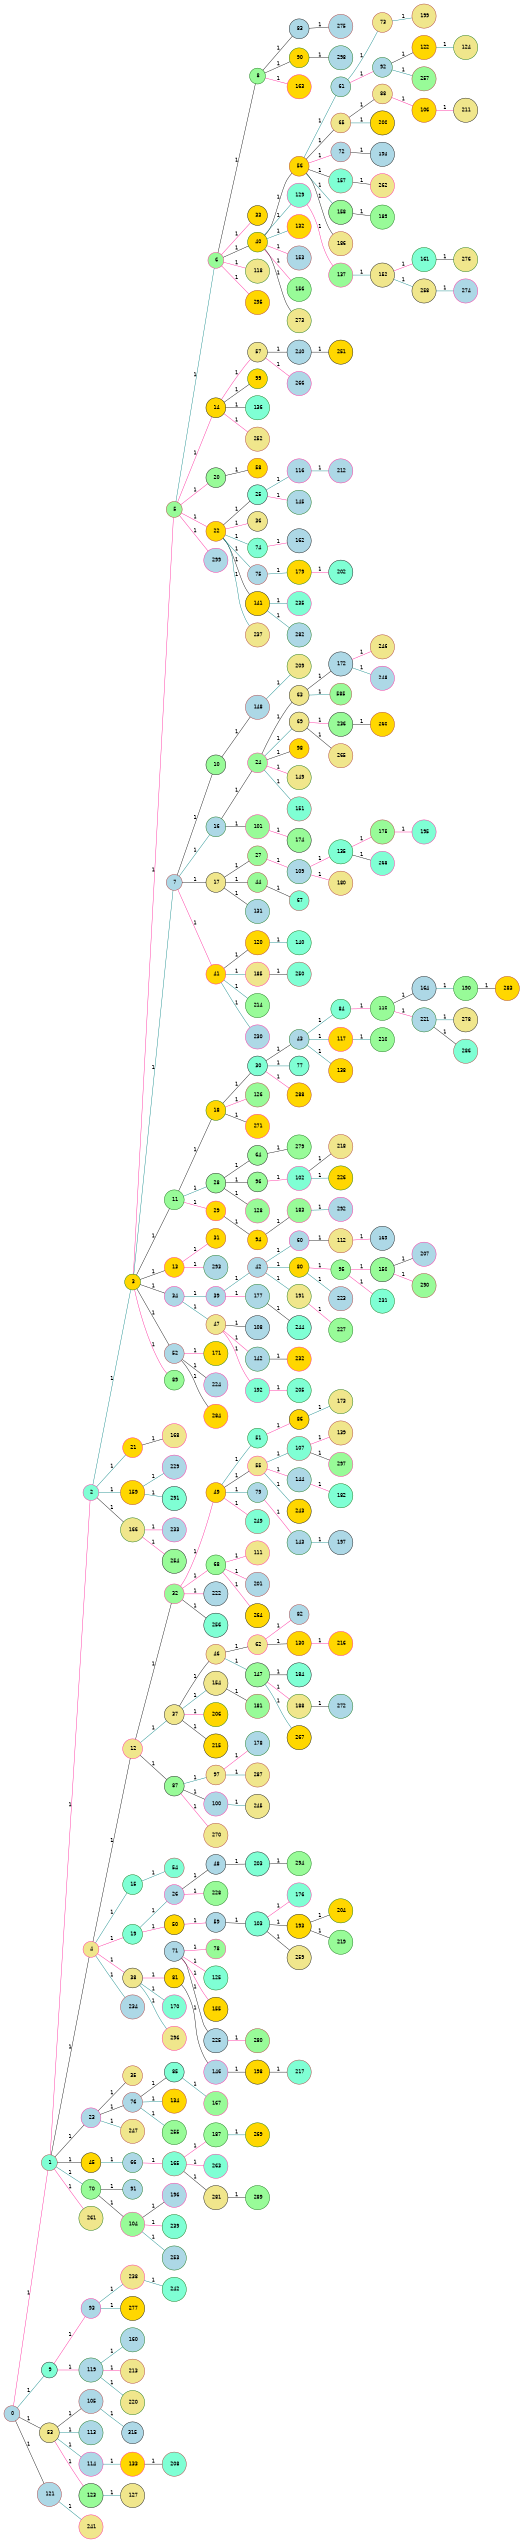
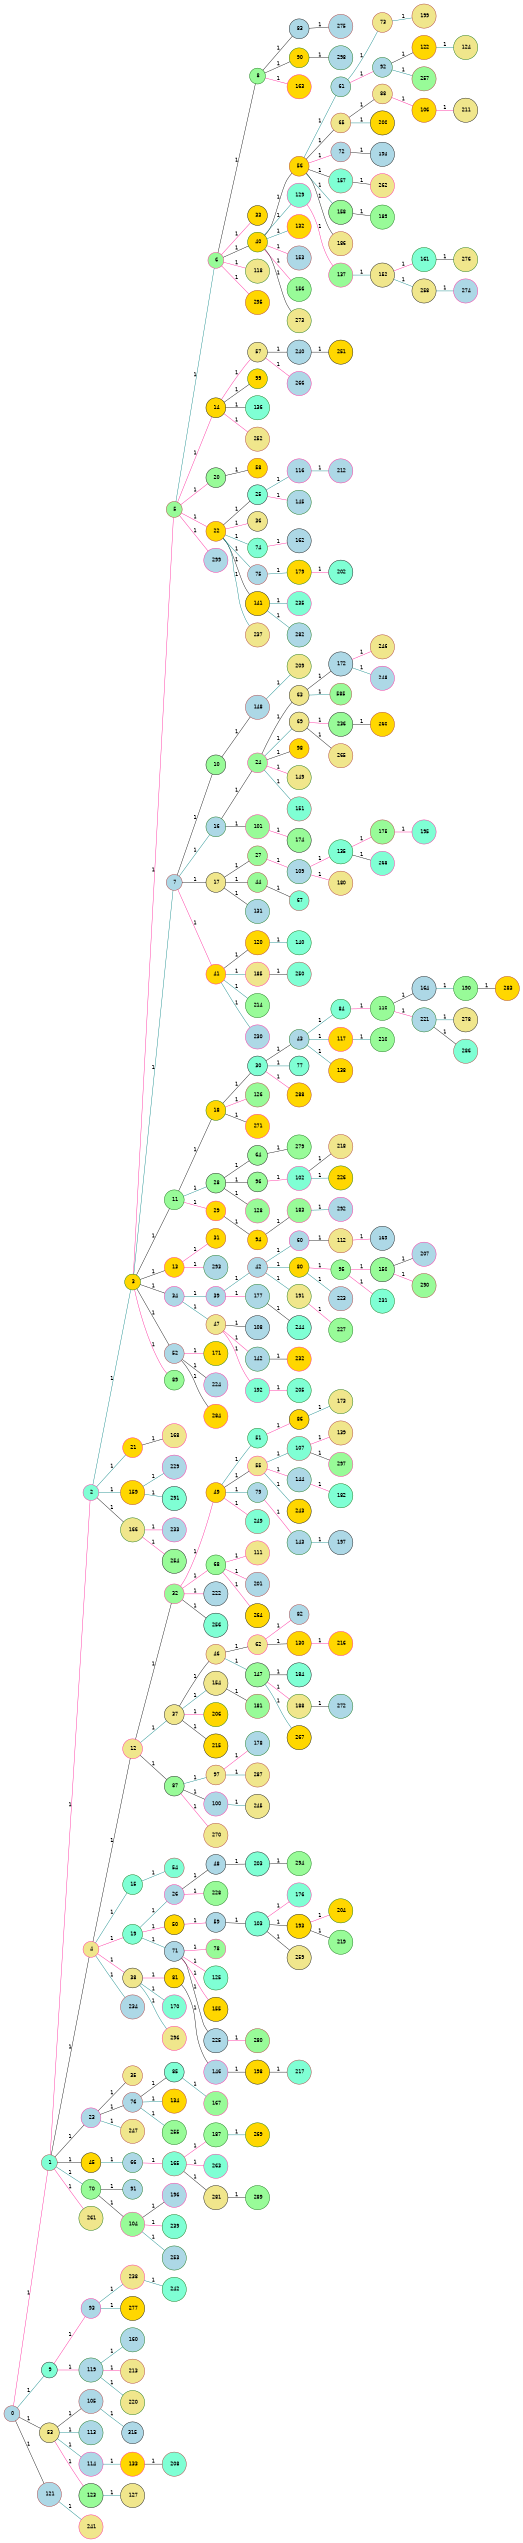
(320, 1919) -> (320, 1919)
none -> (153, 1943)
